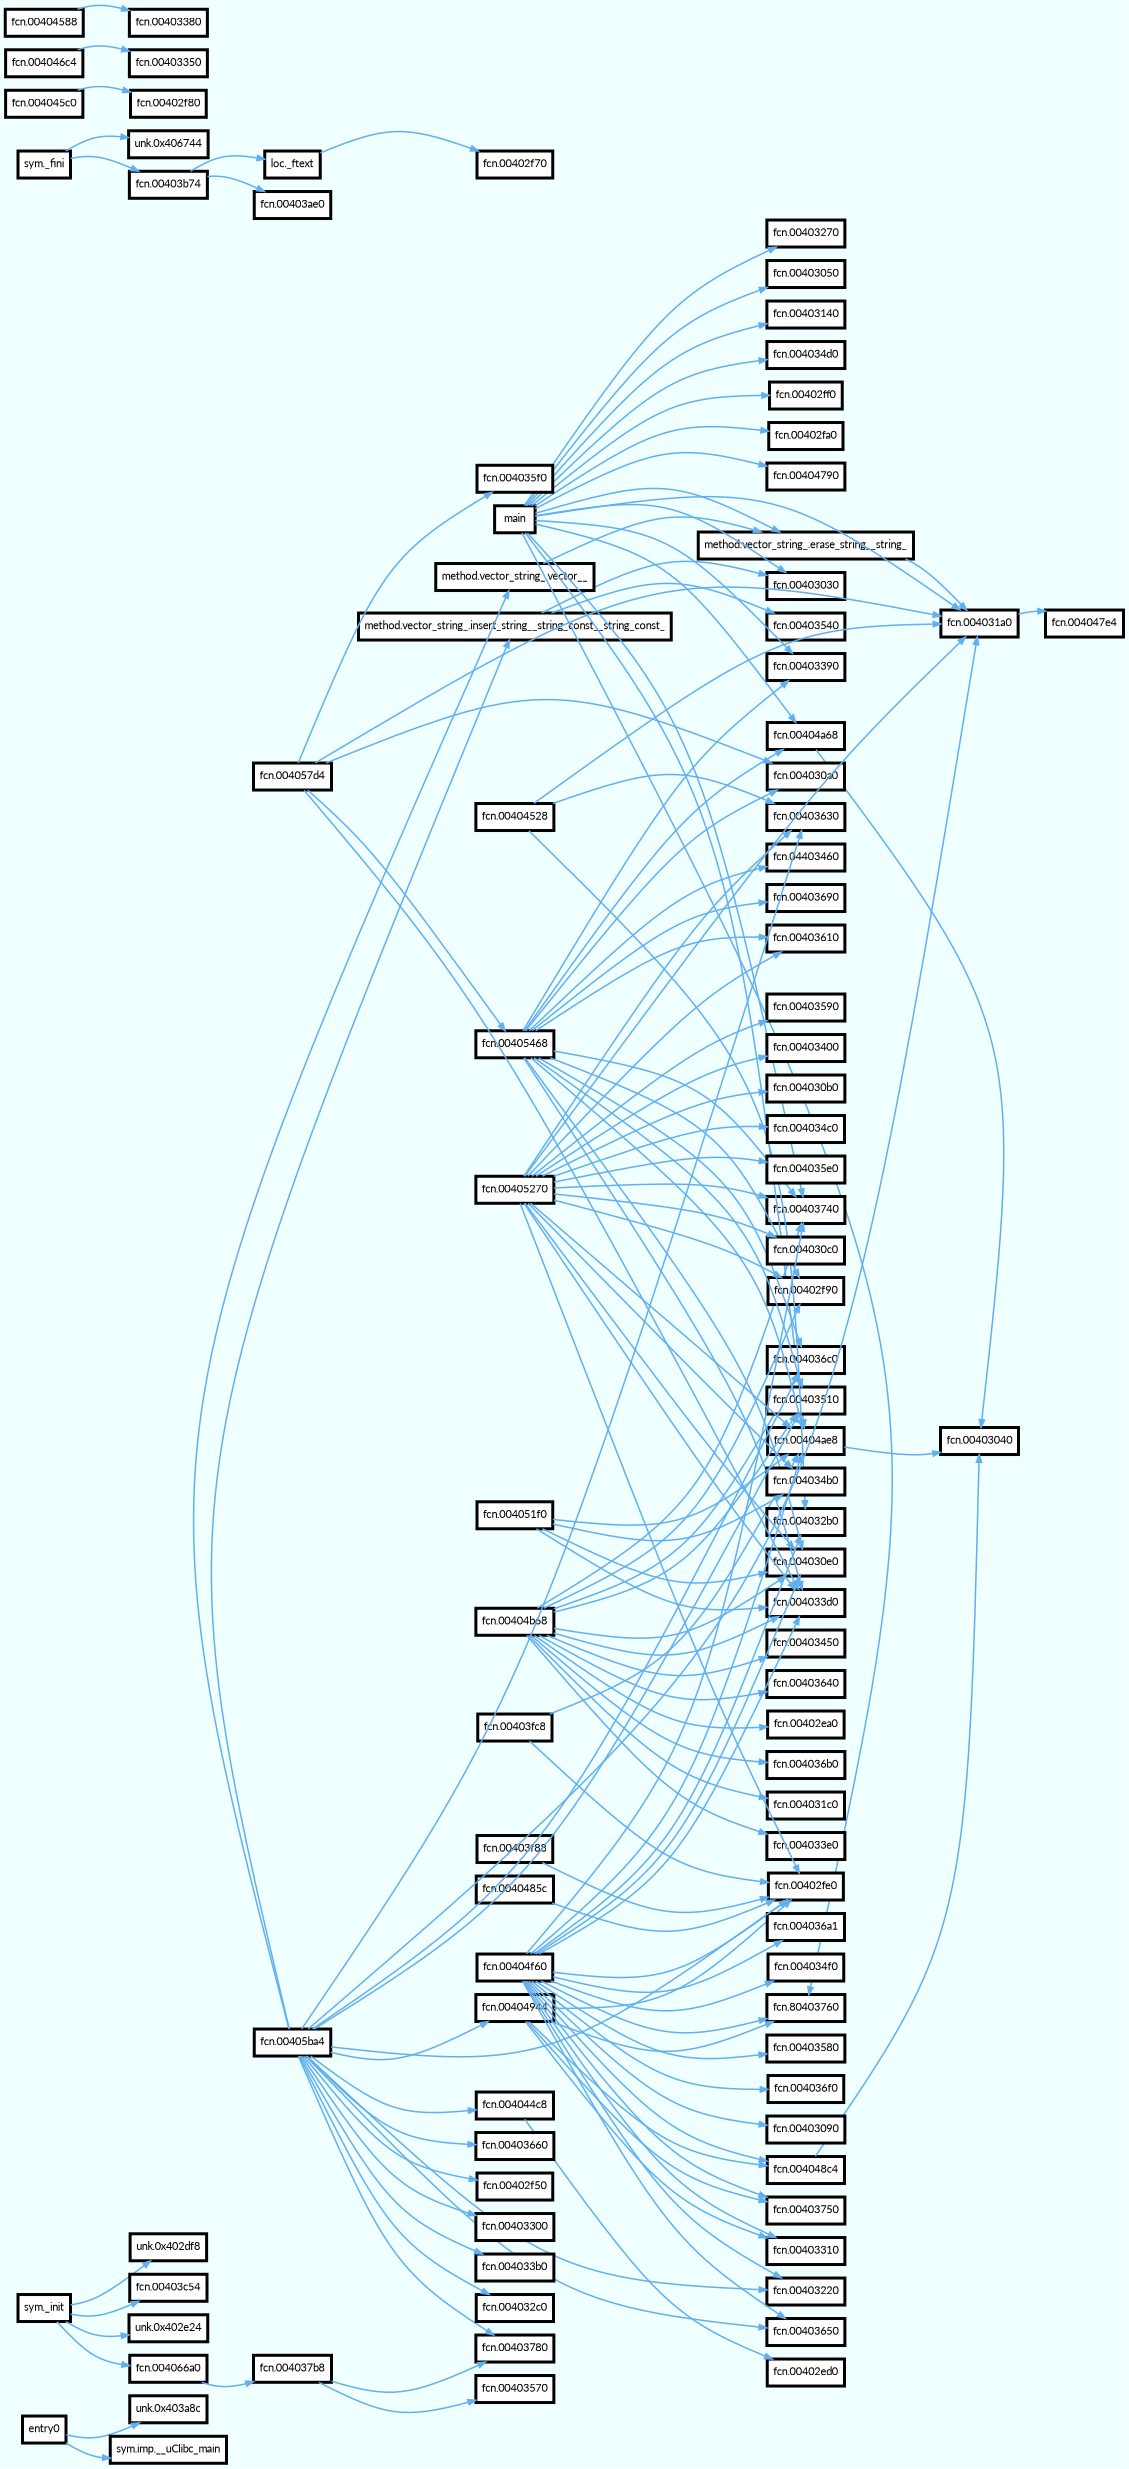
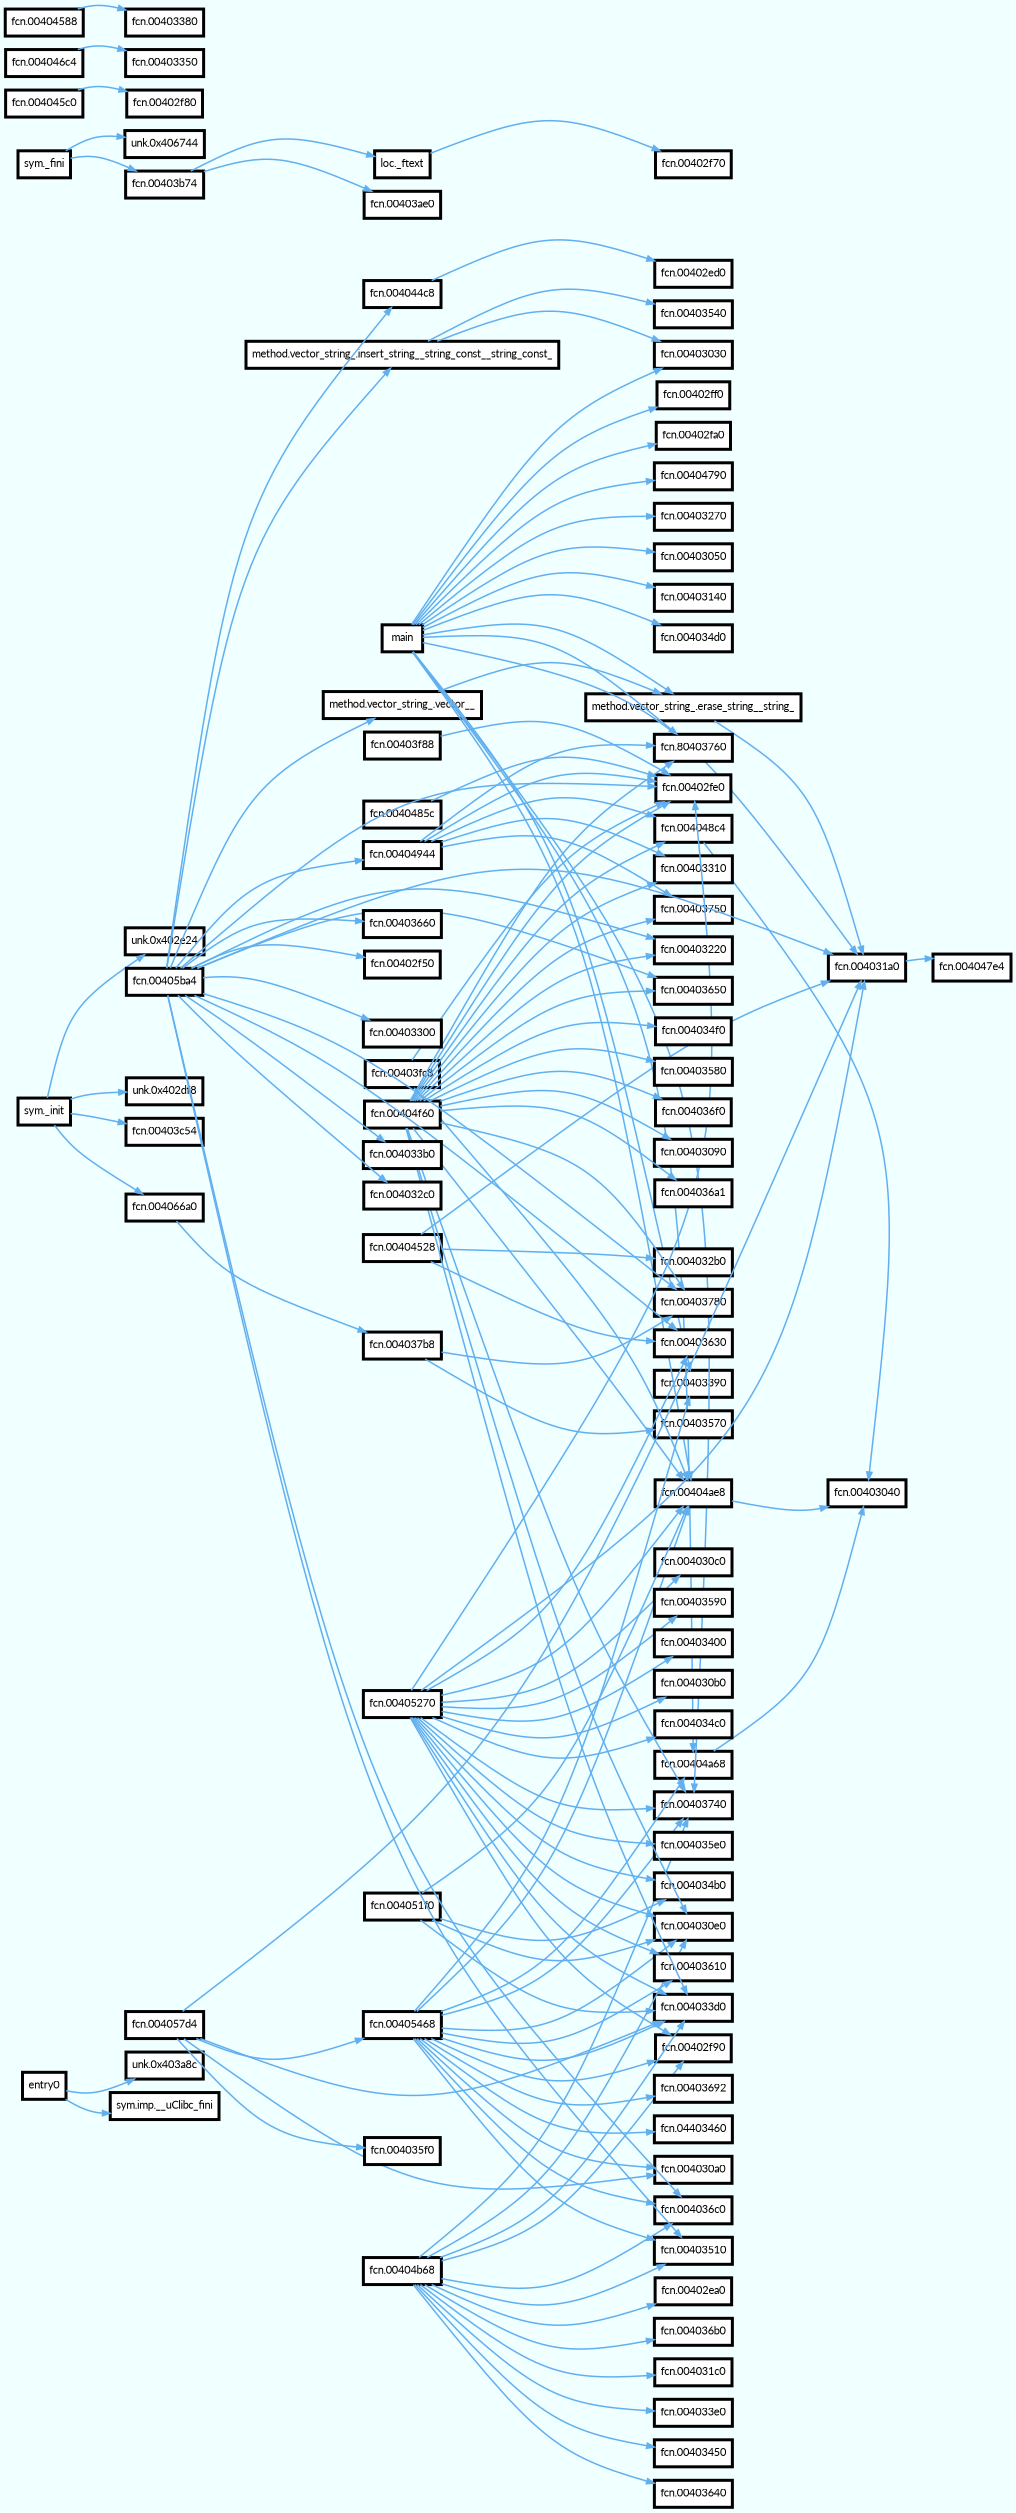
(806, 898) -> (693, 2089)
(703, 1774) -> (582, 1170)
(168, 2450) -> (165, 2106)
